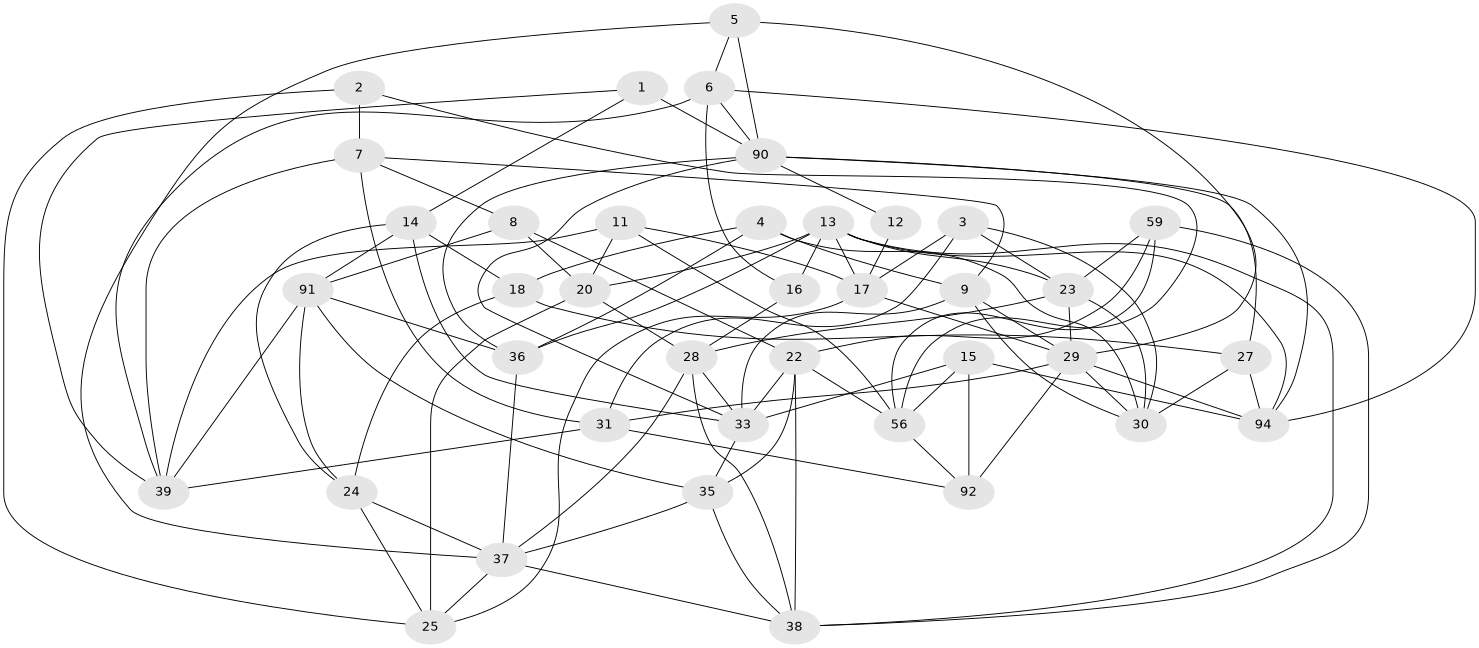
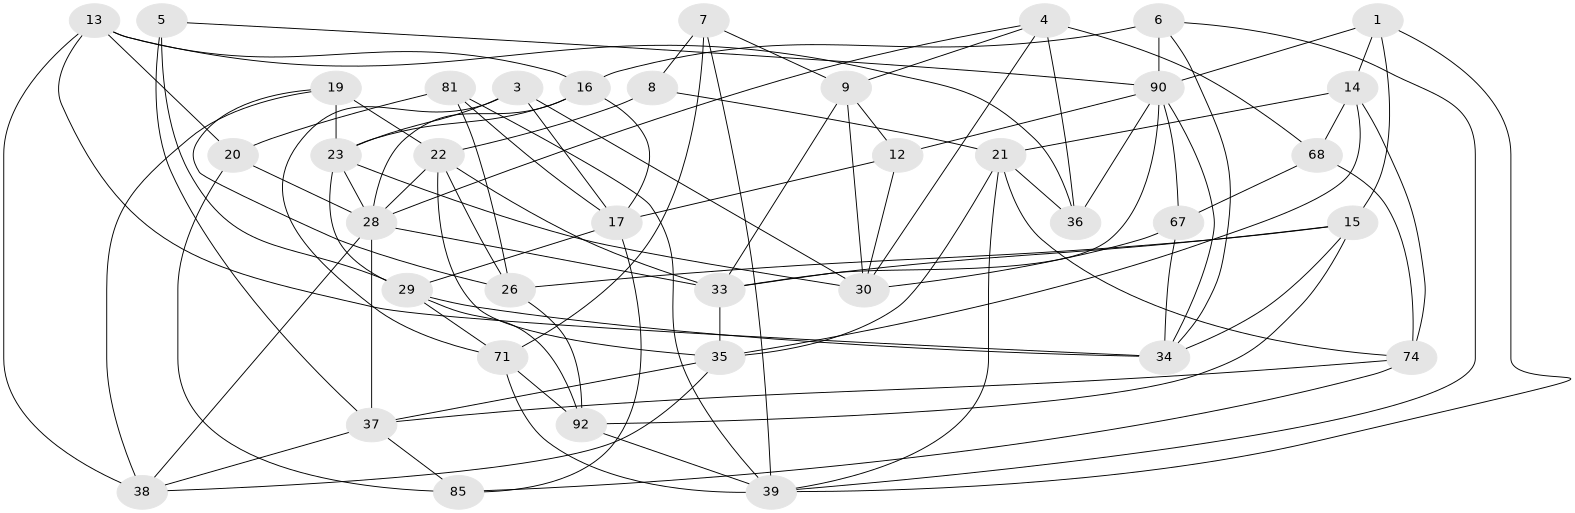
(722, 54) -> none
(359, 88) -> none
none -> (687, 109)
none -> (1389, 125)
(621, 223) -> (450, 88)
(1155, 223) -> (336, 88)
(550, 257) -> none
(849, 264) -> (648, 146)
(998, 265) -> (456, 123)
(308, 290) -> (1001, 155)
(518, 290) -> (1317, 155)
(1018, 324) -> (871, 121)
(1246, 358) -> (1179, 223)
(524, 387) -> (1107, 273)
(1113, 397) -> (881, 223)
(605, 425) -> (503, 358)
(900, 425) -> (510, 290)
(1264, 425) -> (1165, 358)
(510, 459) -> none
none -> (676, 459)
(352, 492) -> (1412, 358)
(796, 492) -> (405, 189)
(431, 627) -> (459, 492)
